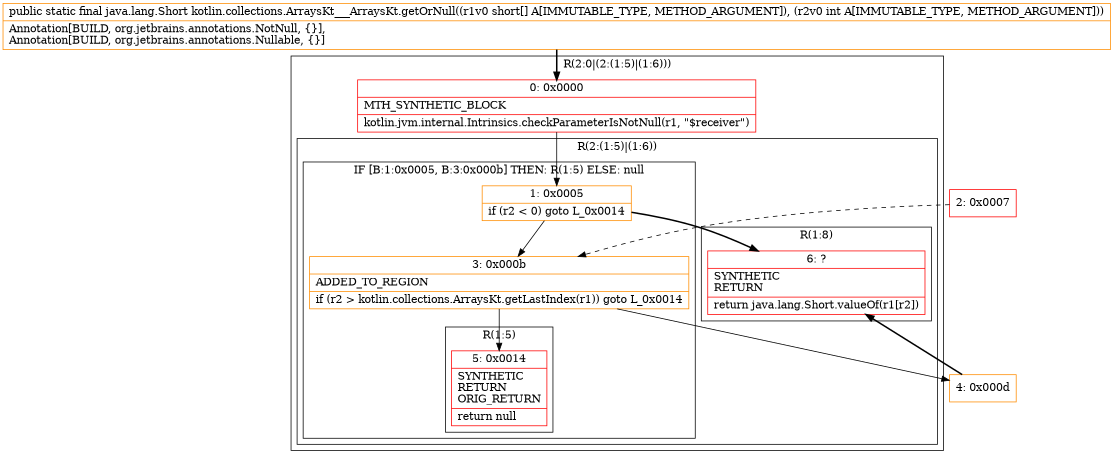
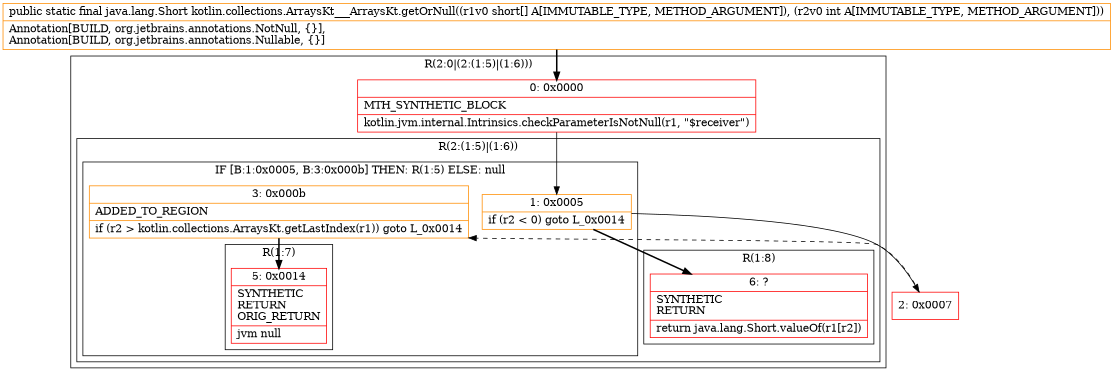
(534, 235) -> (784, 223)
(499, 322) -> (279, 249)
(499, 336) -> (279, 253)
(983, 388) -> none
(487, 417) -> (259, 334)
